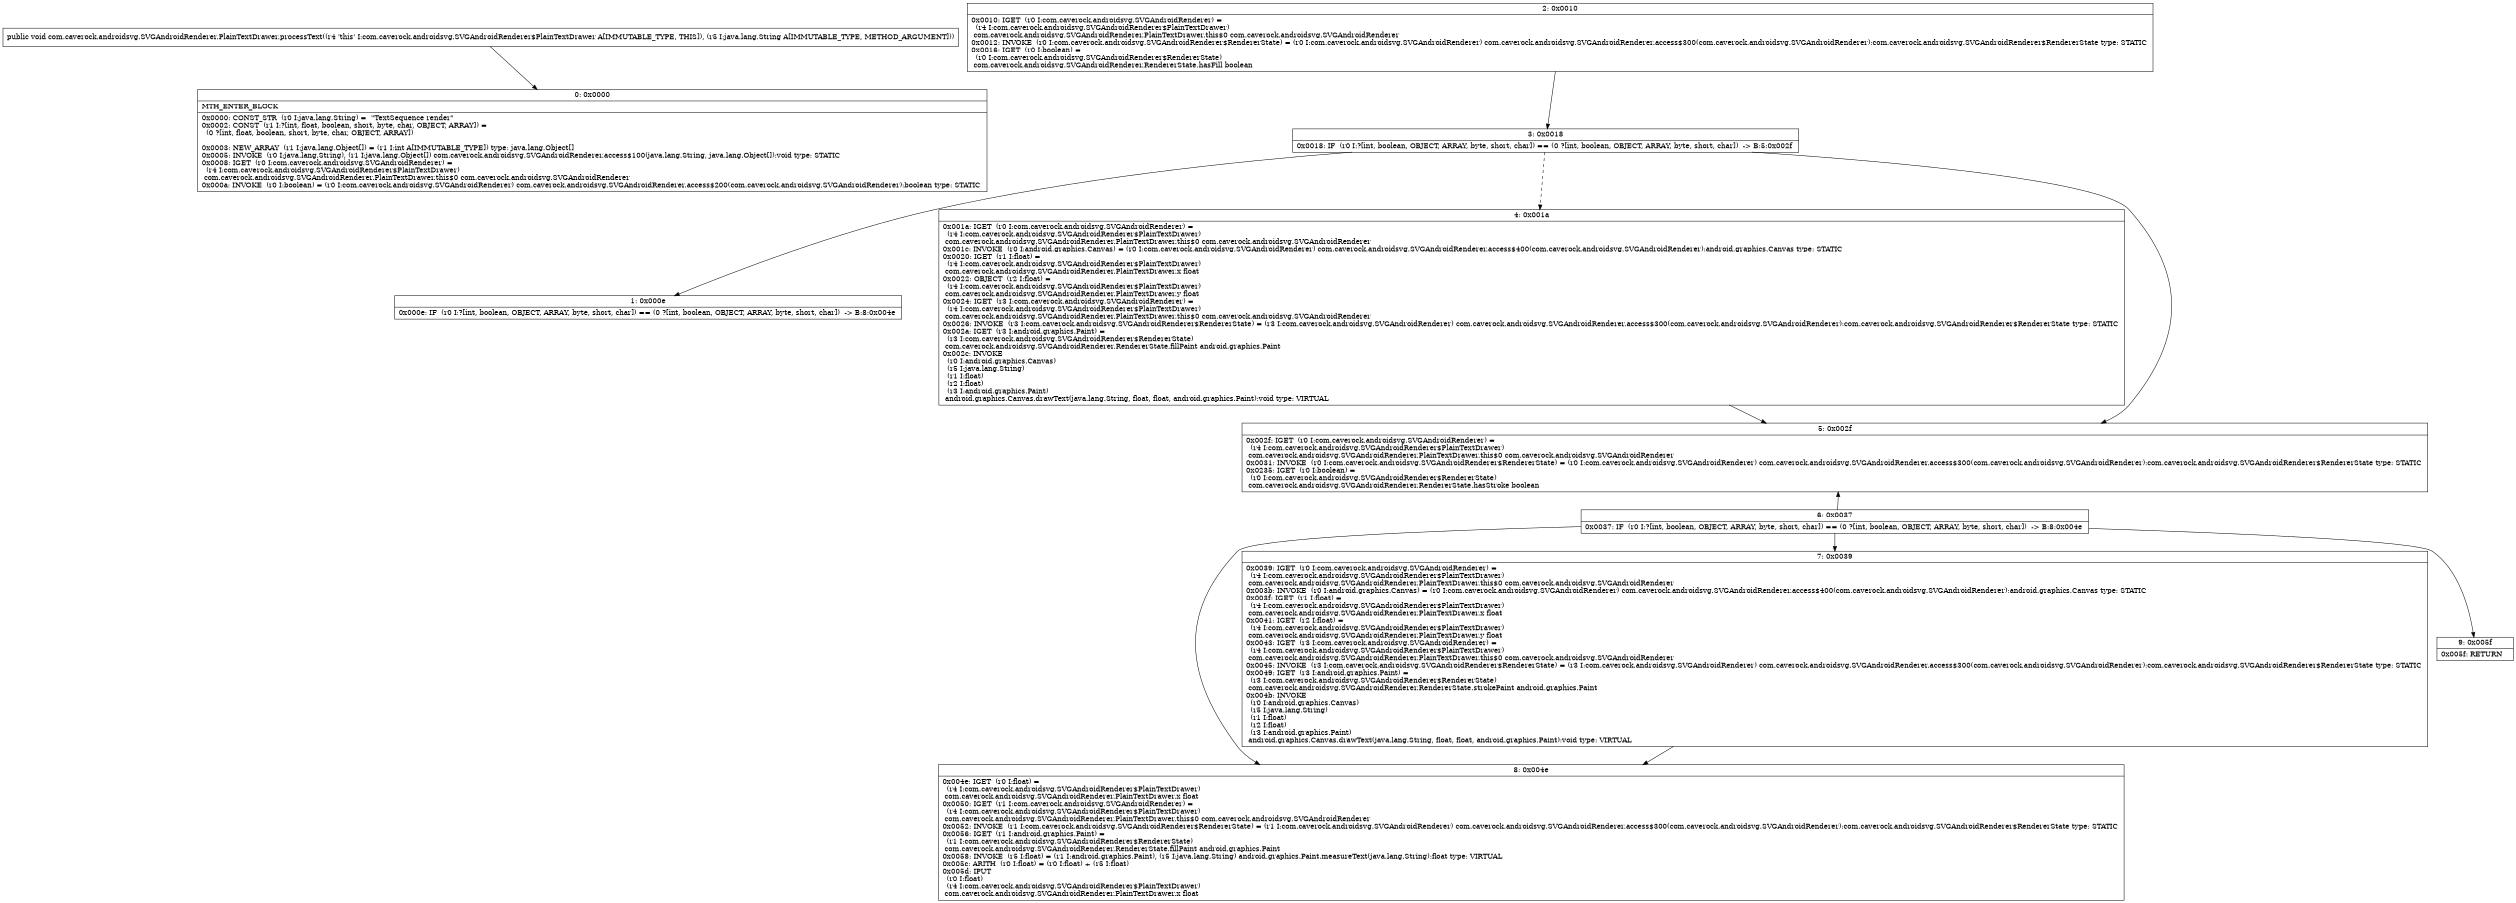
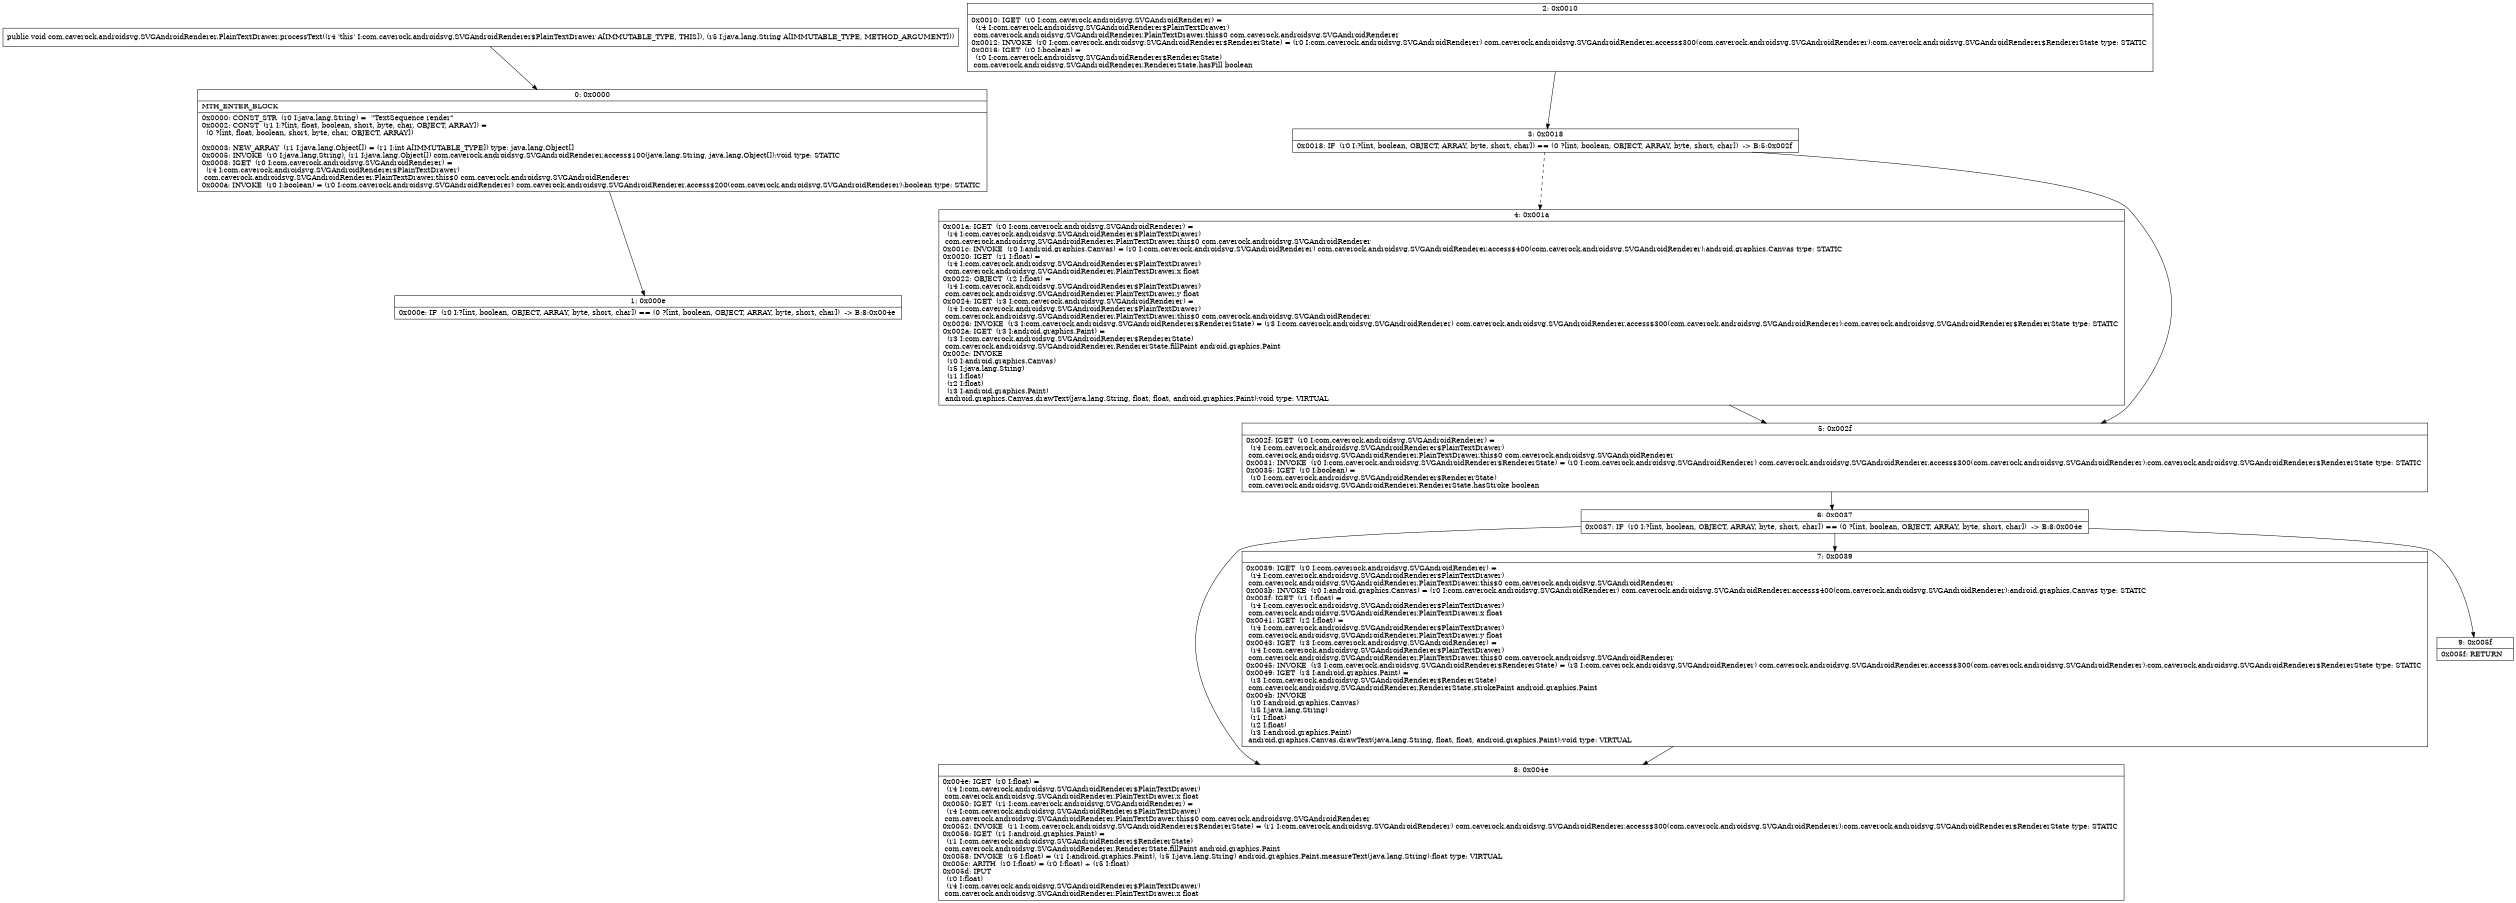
(1009, 195) -> (626, 241)
(1302, 471) -> (1302, 471)
(1838, 503) -> (1832, 498)
